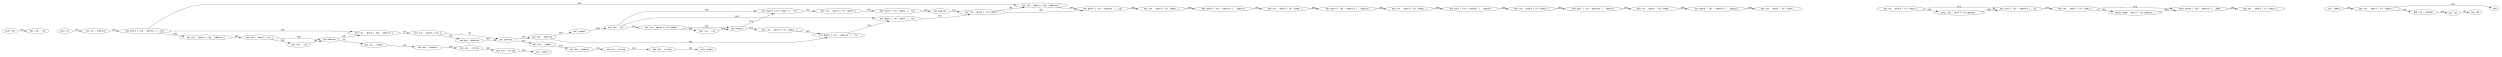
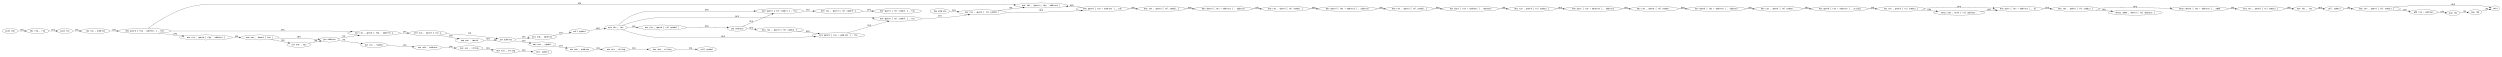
(1066, 8) -> (1075, 7)
none -> (1840, 9)
none -> (2305, 9)
none -> (2485, 10)
(925, 11) -> none
(2166, 11) -> none
none -> (52, 31)
(707, 31) -> none
(469, 41) -> (469, 41)
(688, 43) -> (718, 38)
(299, 45) -> (299, 45)
